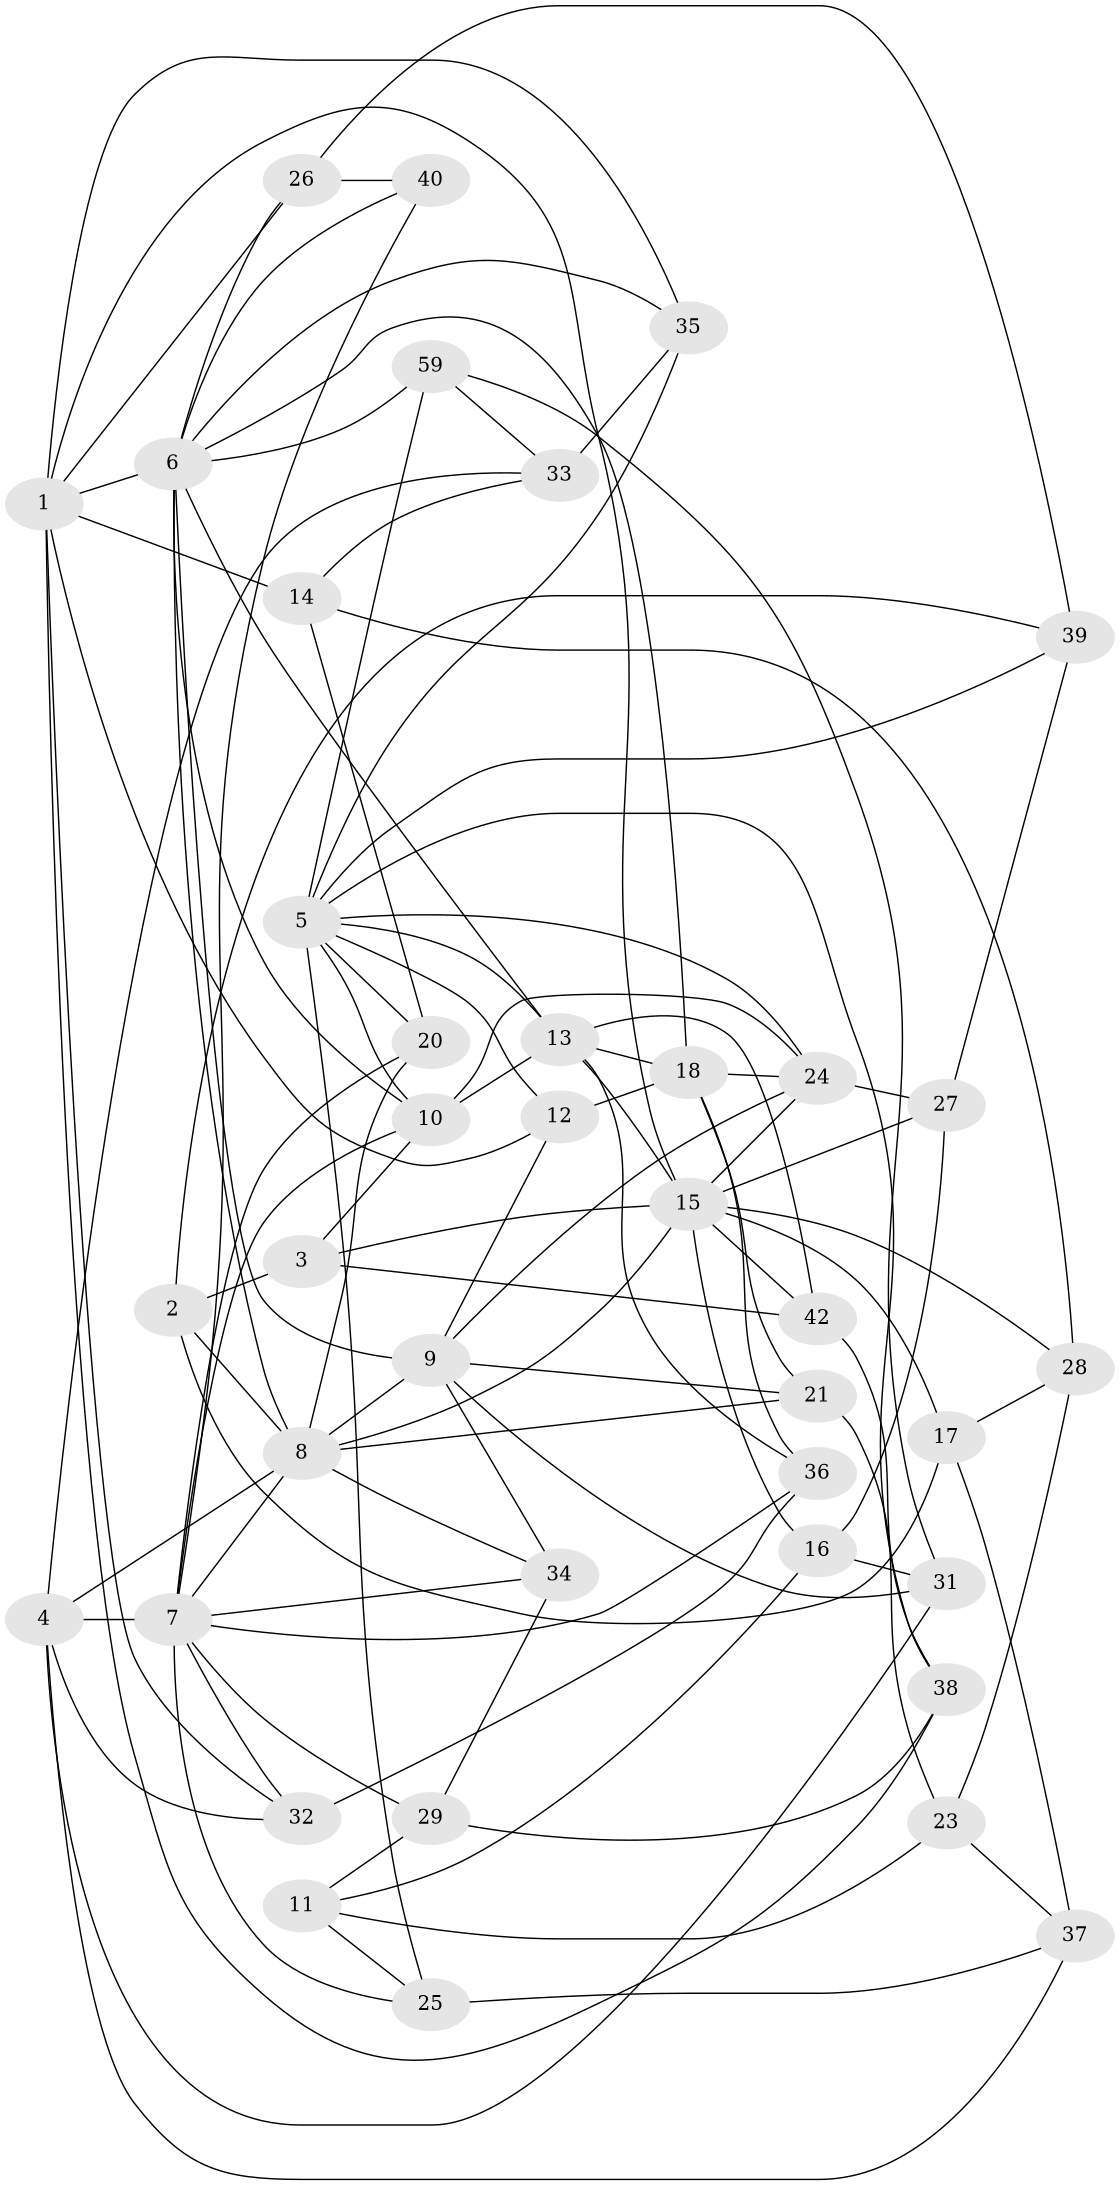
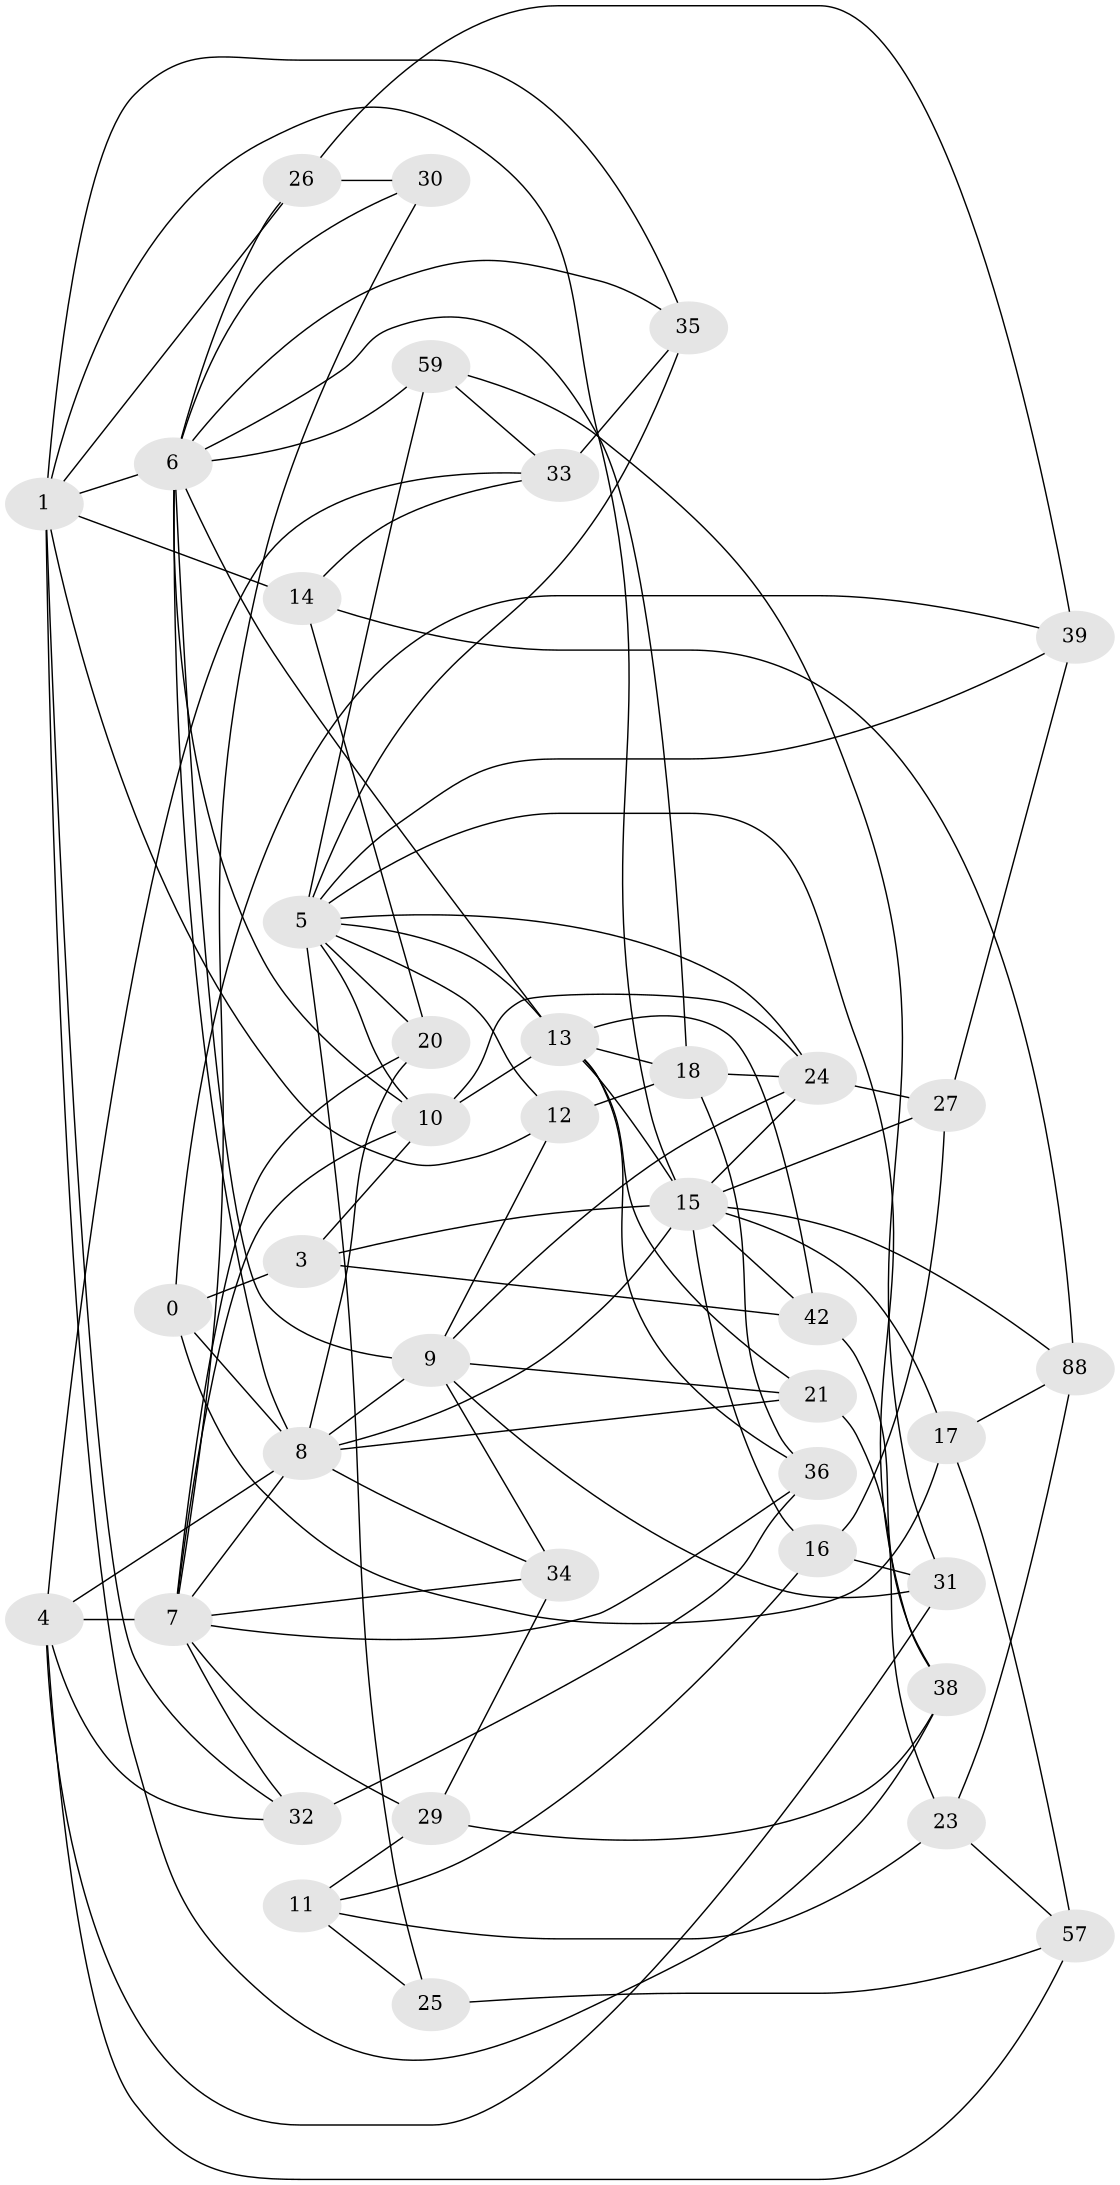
(431, 180) -> (431, 180)
(754, 1297) -> (649, 1242)
(173, 1310) -> (173, 1310)
(1075, 1369) -> (1075, 1369)
(217, 1871) -> none
(1075, 1936) -> (1075, 1936)
